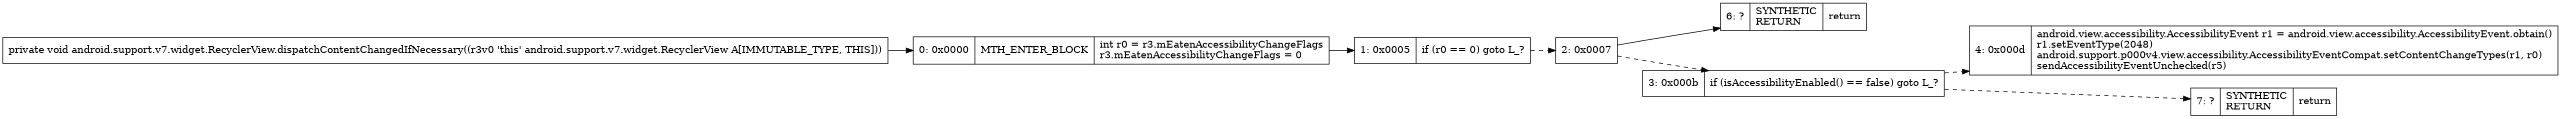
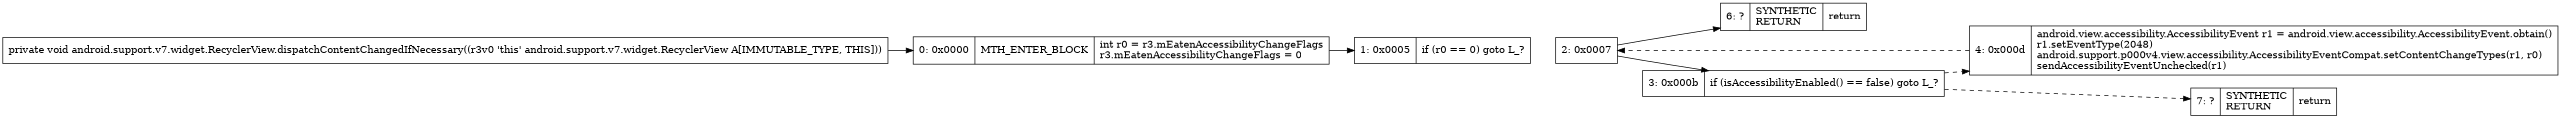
(1539, 50) -> (1797, 50)
(1659, 63) -> (1659, 63)
(2132, 66) -> (2132, 66)
